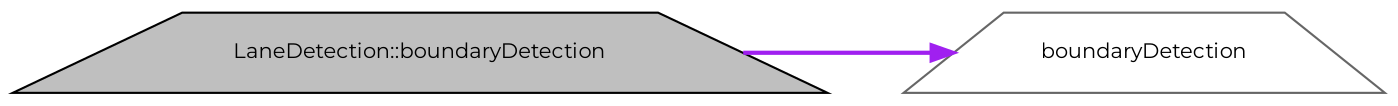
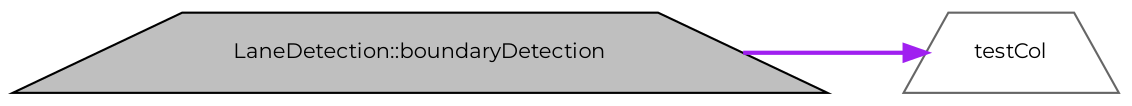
(1144, 53) -> (1011, 53)
